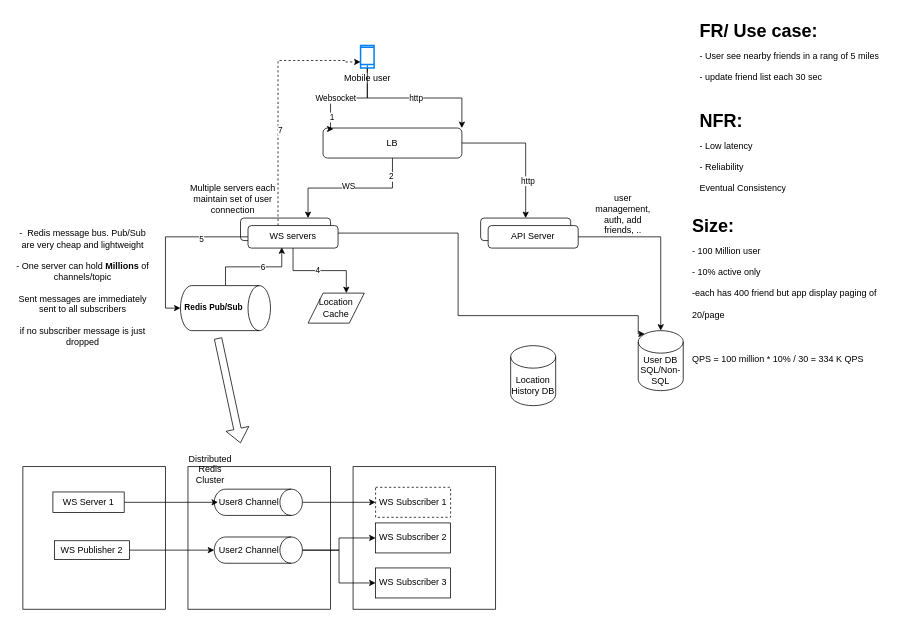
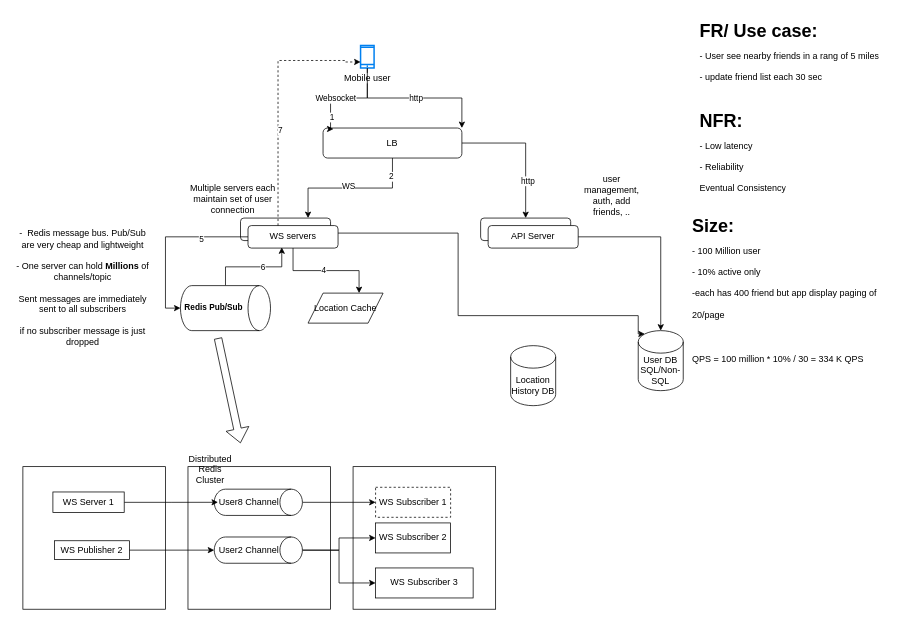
(623, 214) -> (612, 195)
(336, 308) -> (345, 308)
(413, 583) -> (424, 583)
